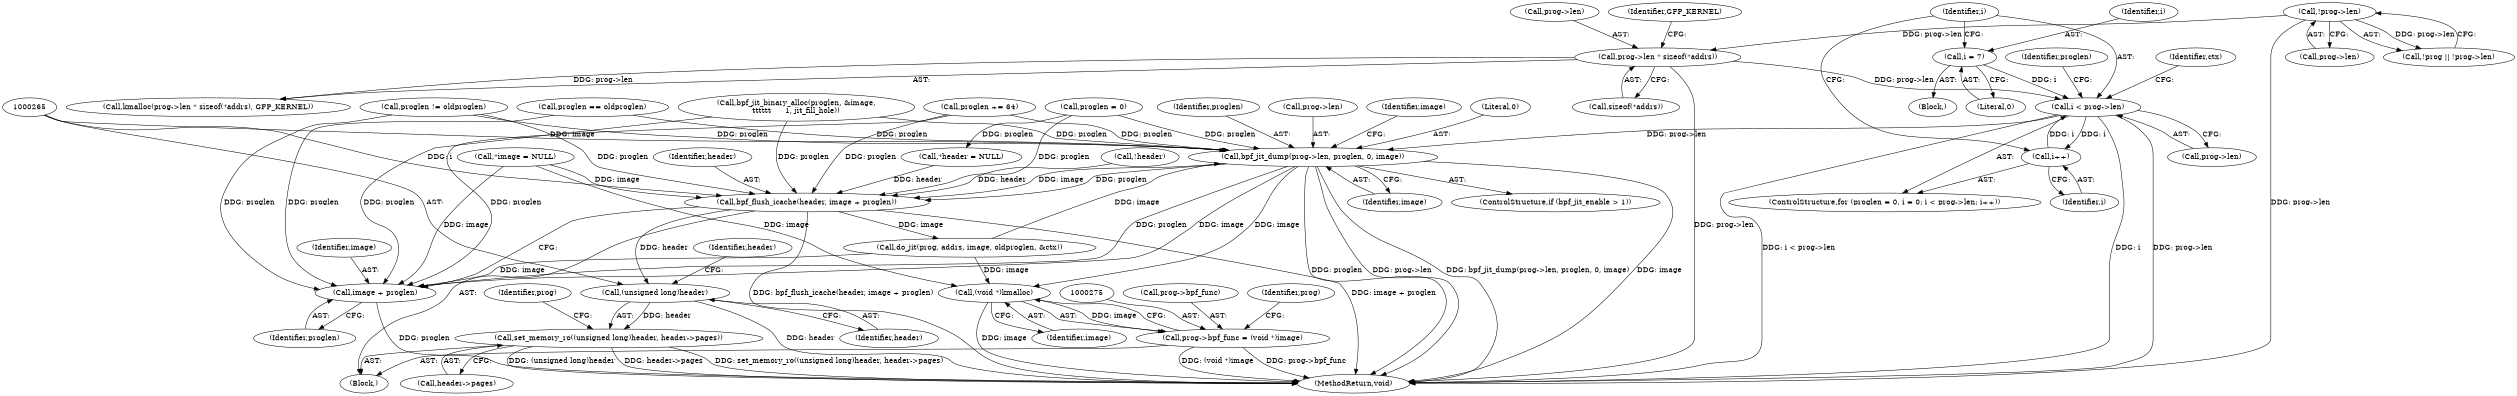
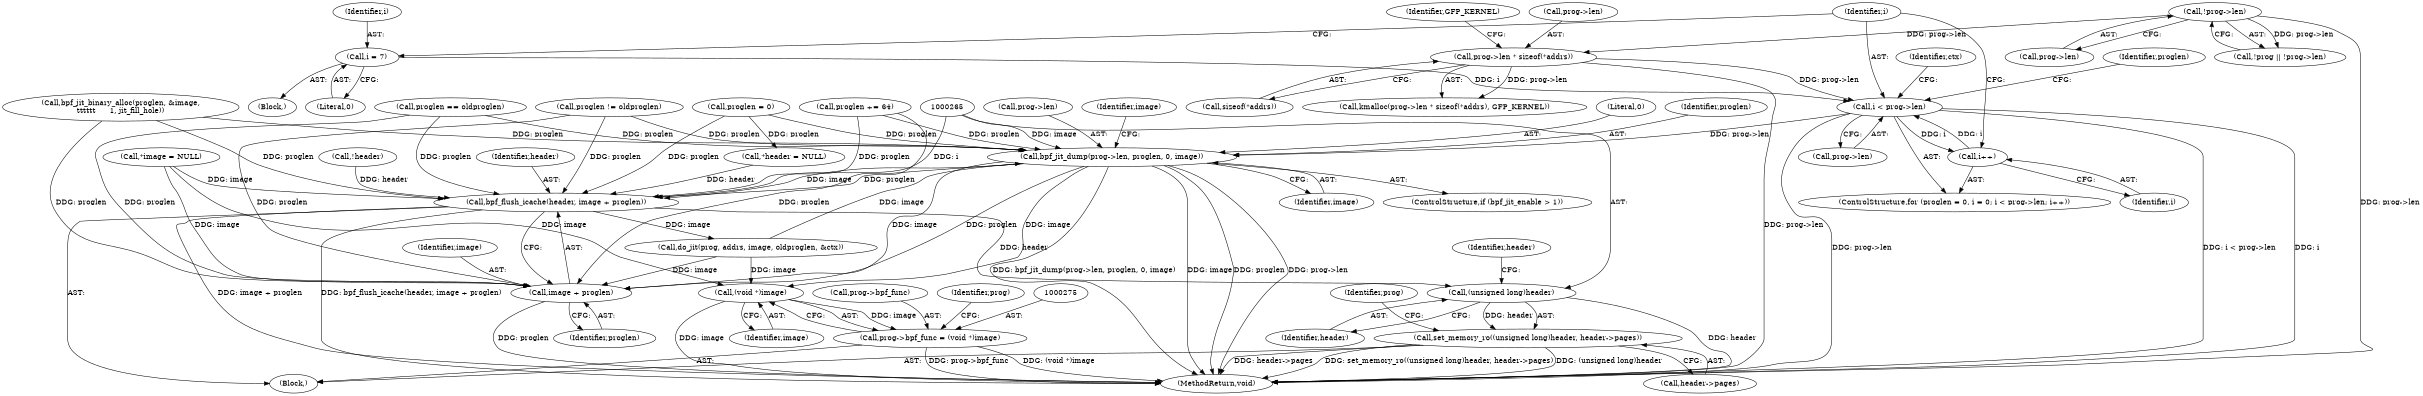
none -> (428, 173)
none -> (564, 250)
(994, 293) -> (751, 293)
